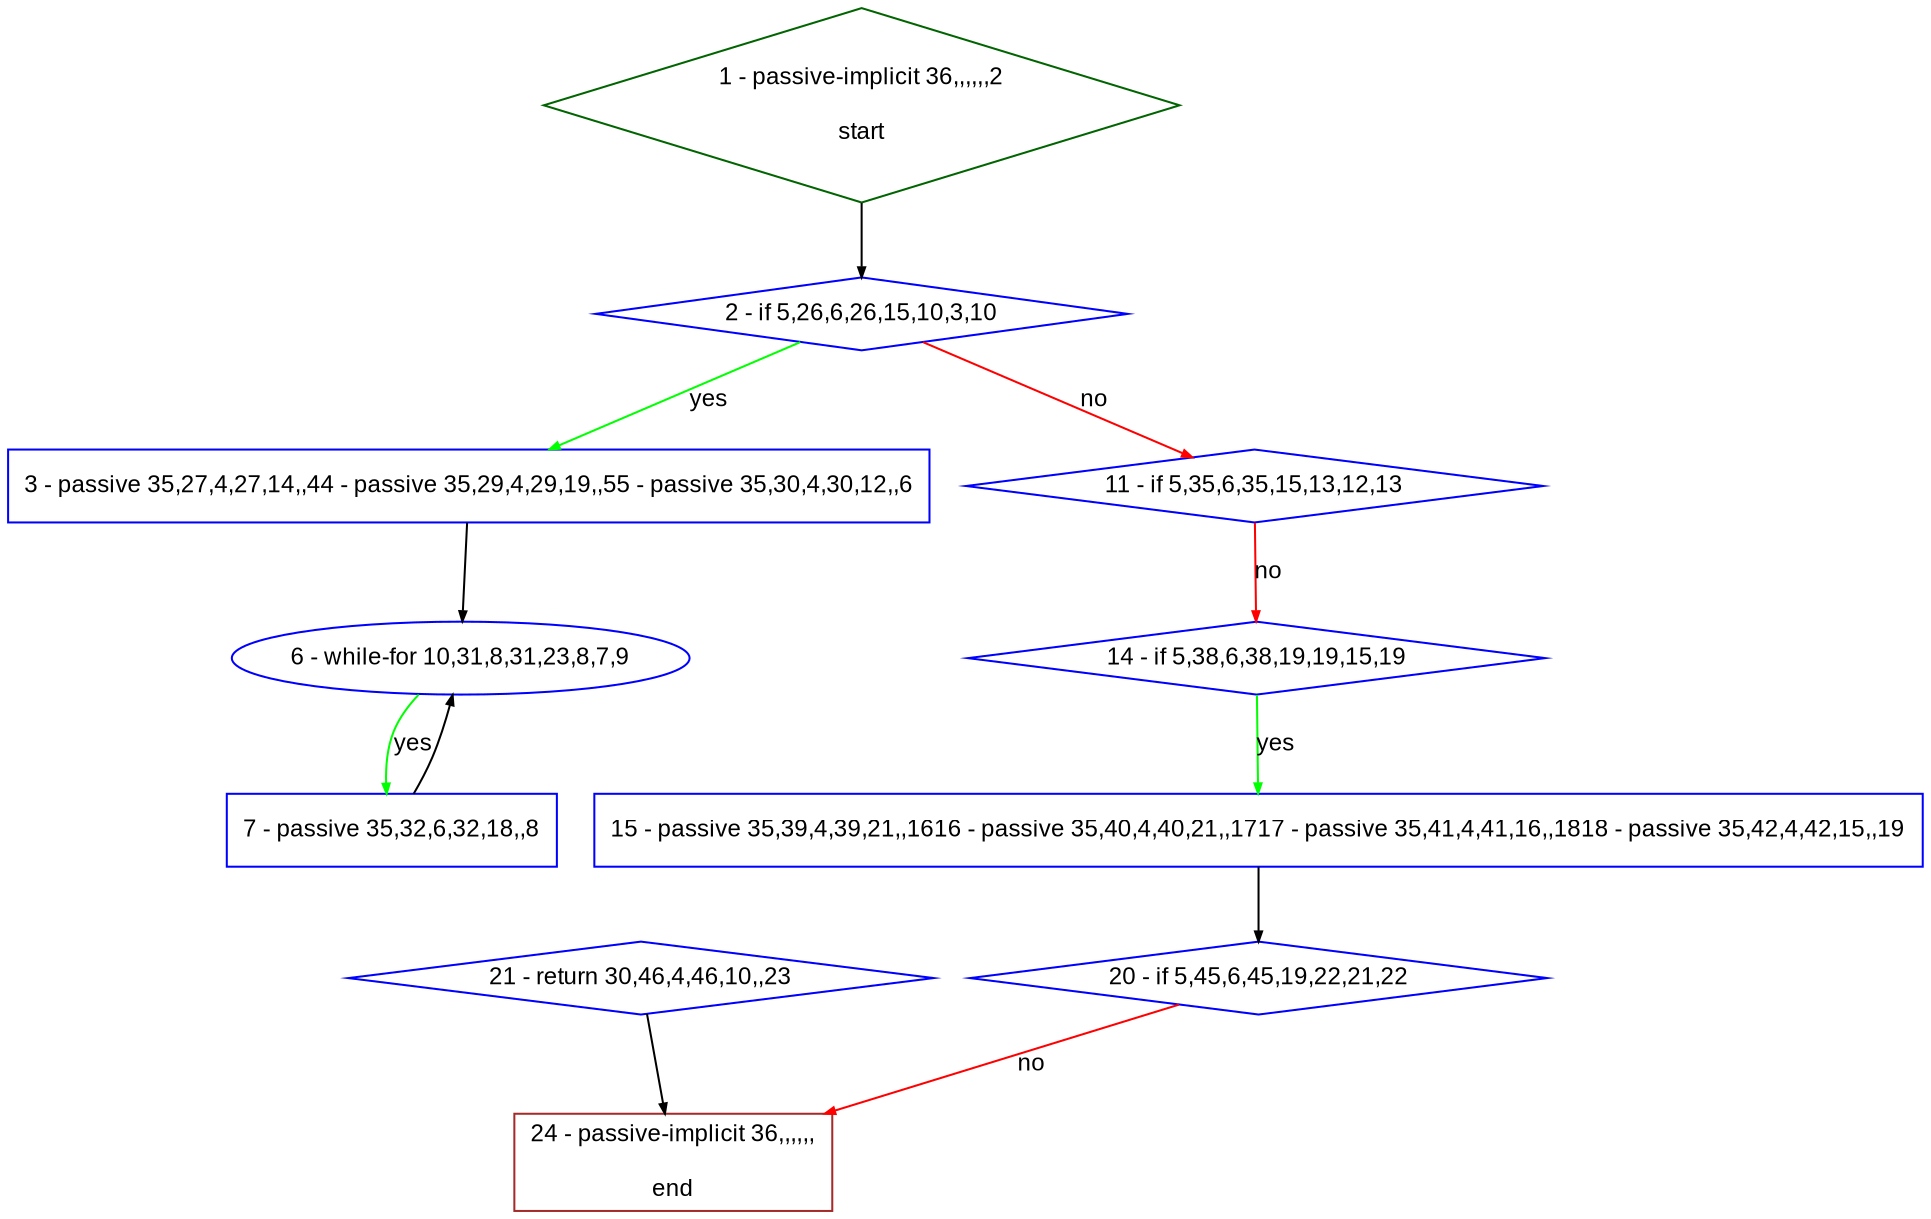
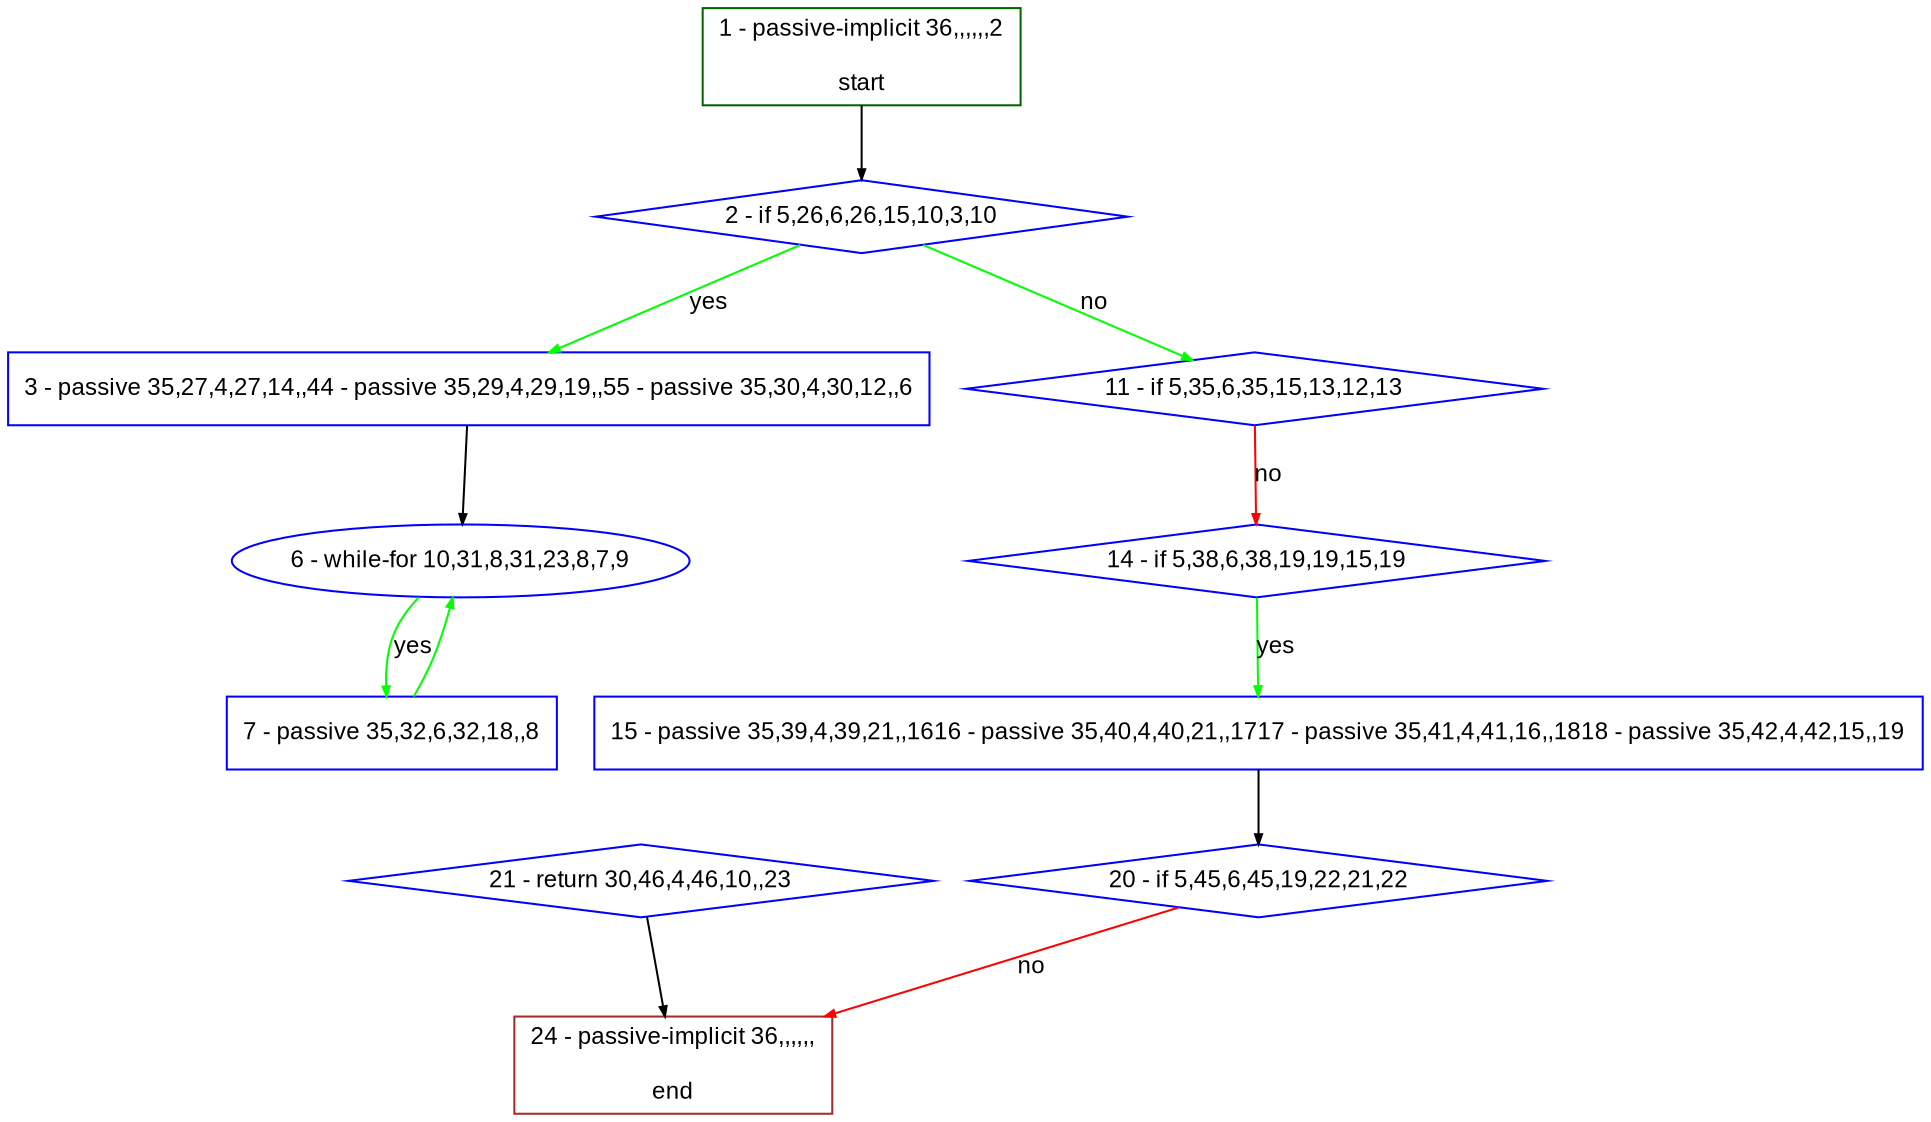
(862, 105) -> (862, 57)
(1053, 398) -> (1053, 300)
(435, 751) -> (435, 654)
